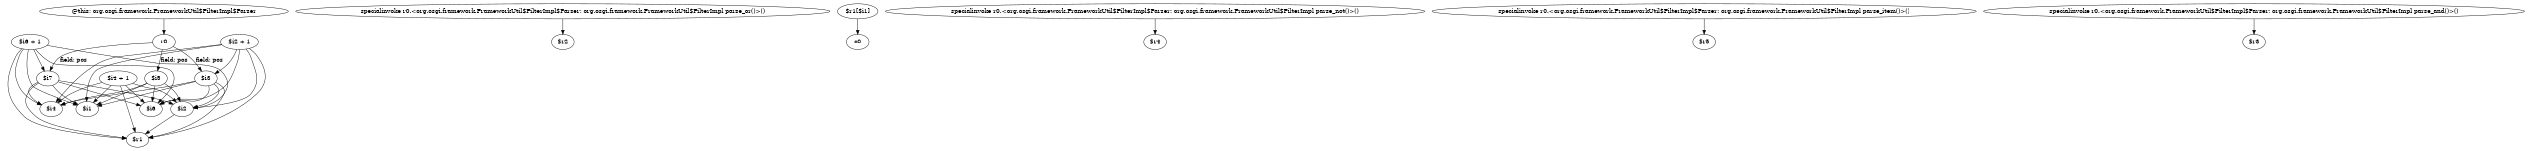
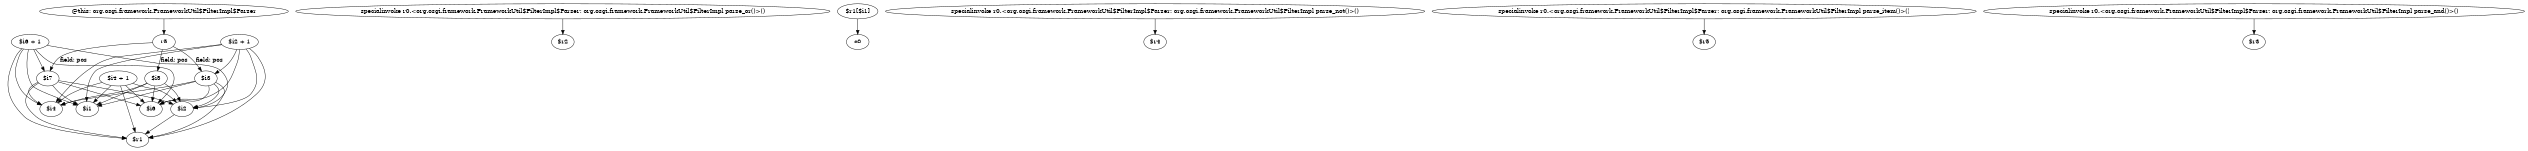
(164, 42) -> (164, 42)
